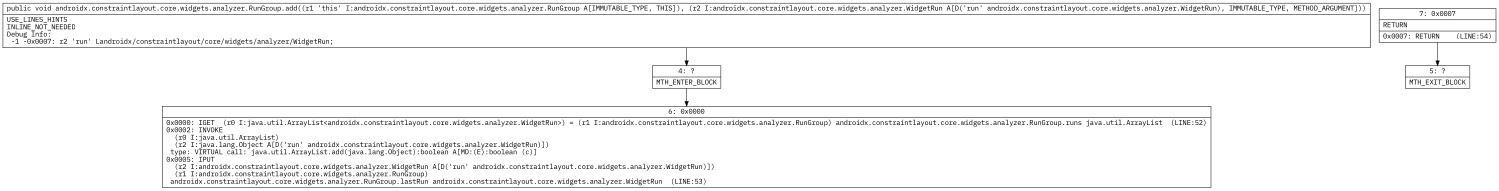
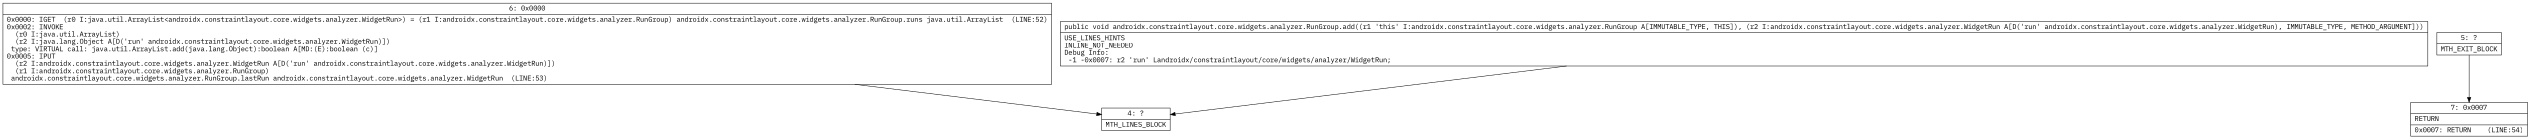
(1438, 52) -> (2469, 76)
(687, 82) -> (1136, 125)
(687, 95) -> (976, 99)
